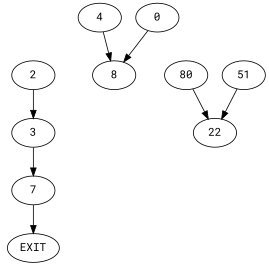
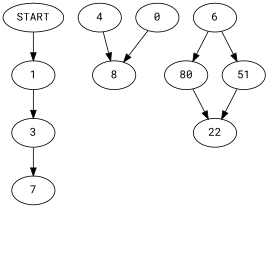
none -> (33, 18)
none -> (215, 18)
(33, 75) -> (33, 75)
(33, 248) -> none
